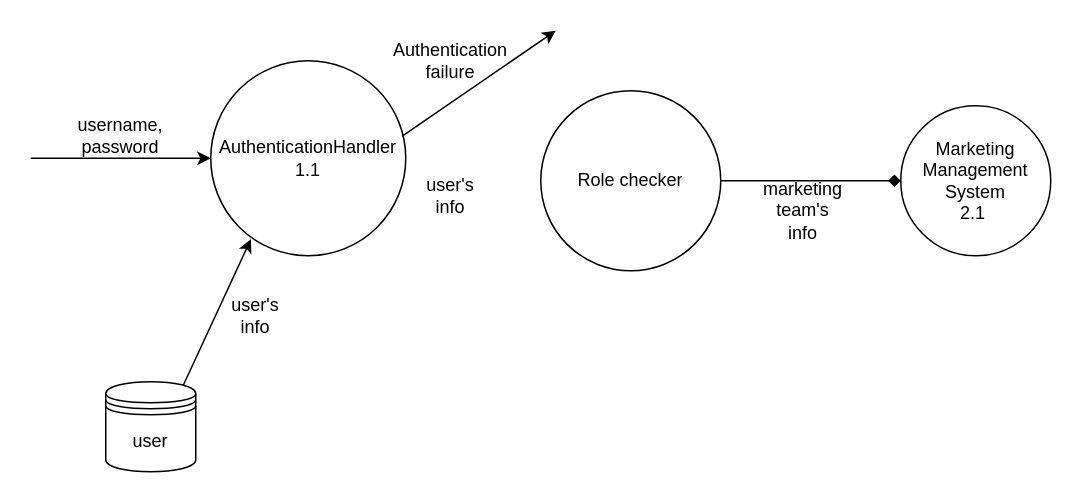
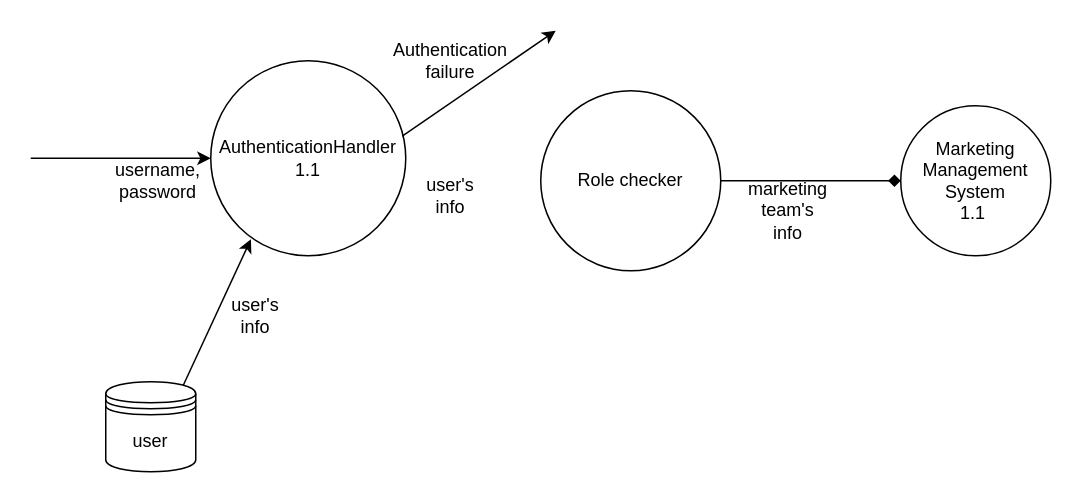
(121, 136) -> (158, 181)
(976, 181) -> (976, 181)
(803, 211) -> (788, 211)
